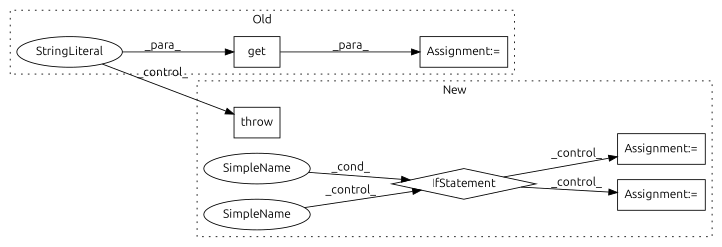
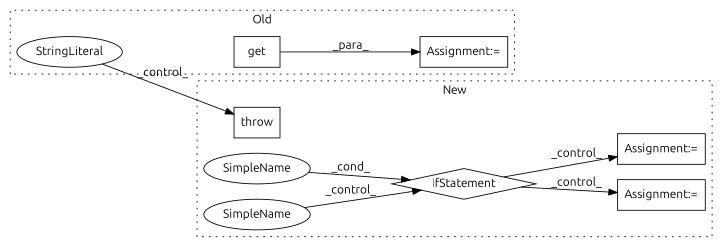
(174, 52) -> none
